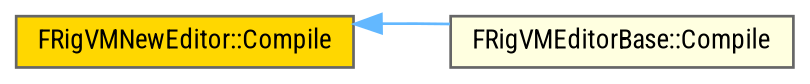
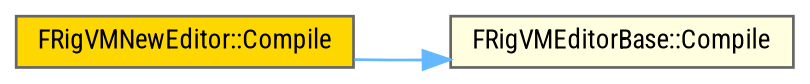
(416, 24) -> (388, 60)
